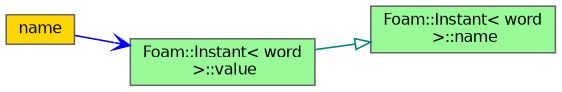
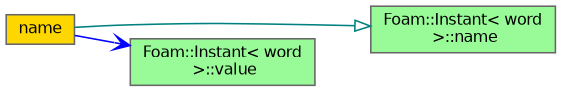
(335, 47) -> (215, 24)
